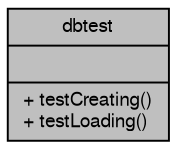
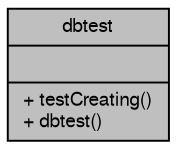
(85, 121) -> (63, 121)
